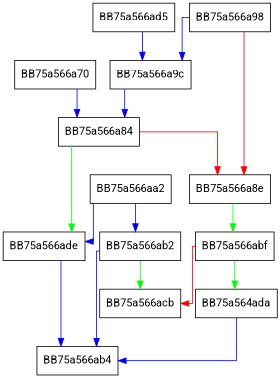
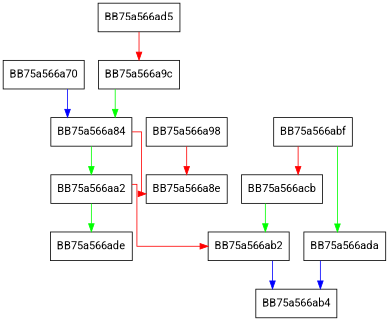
(182, 31) -> none
(142, 42) -> (139, 42)
(125, 99) -> (115, 99)
(72, 185) -> (91, 156)
(135, 214) -> (137, 244)
(233, 214) -> none
(93, 223) -> (91, 214)
(140, 271) -> (265, 214)
(61, 300) -> none
(236, 303) -> (345, 246)
